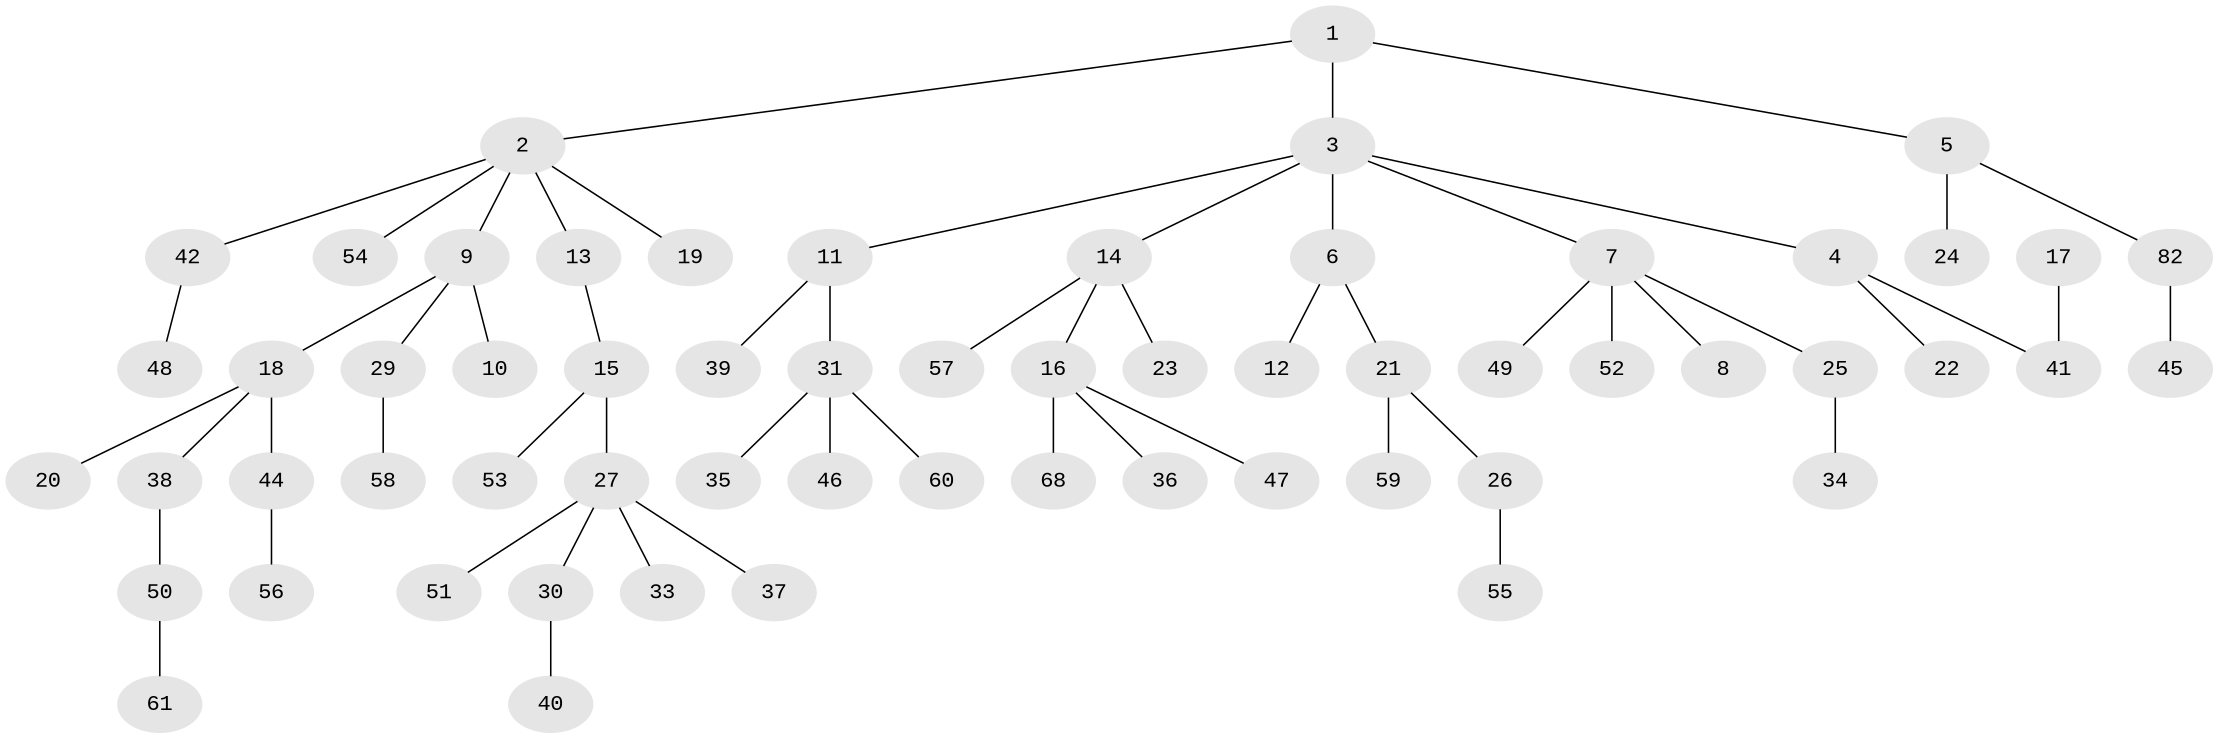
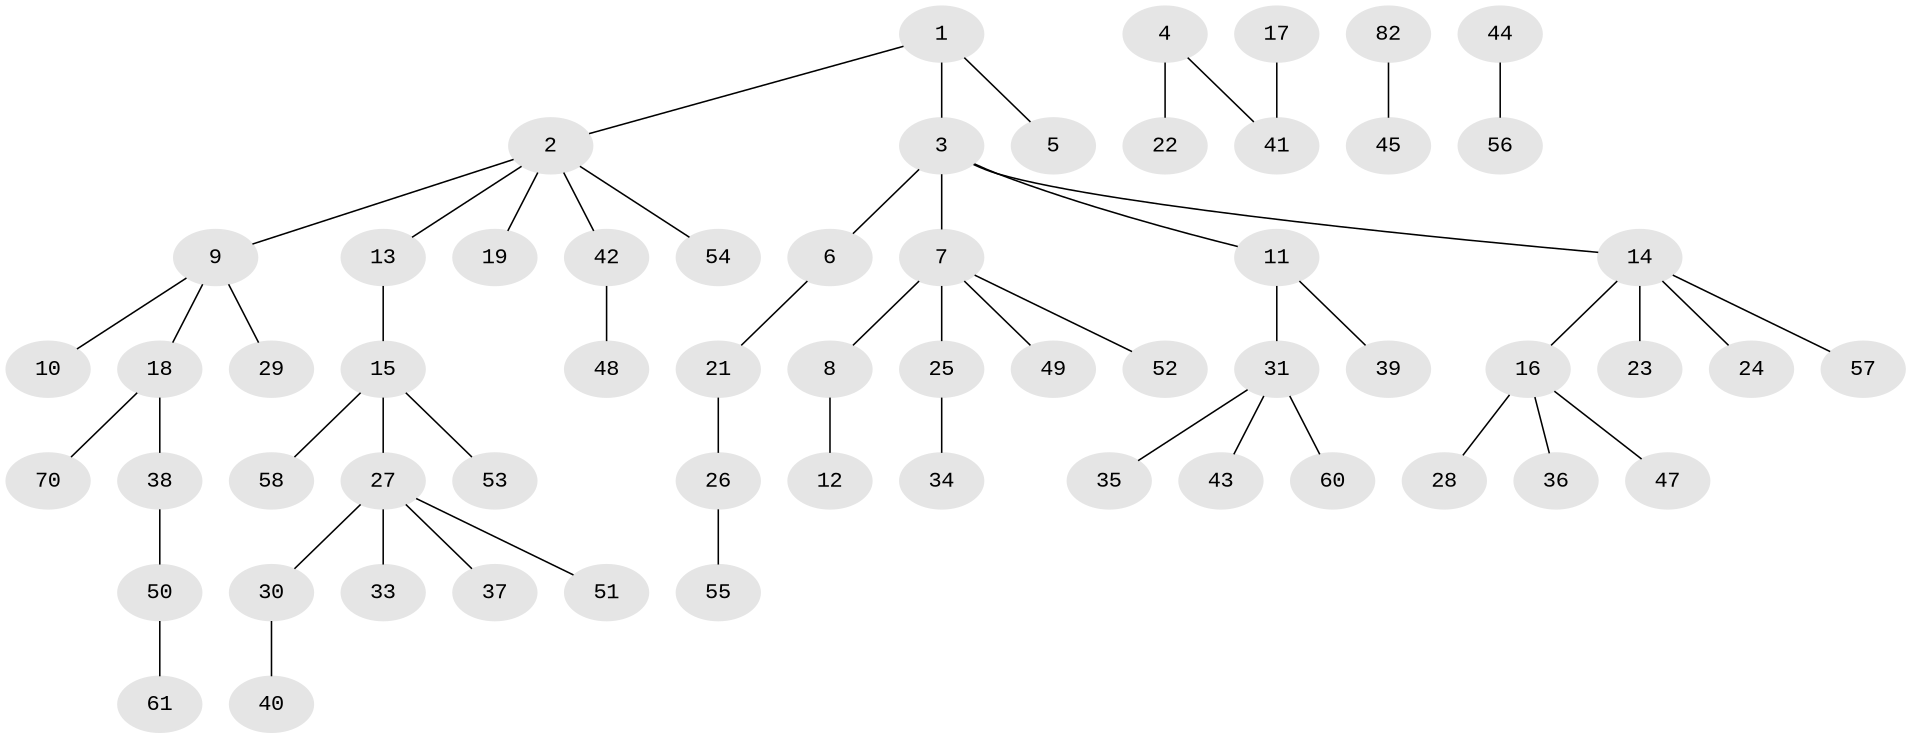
(1584, 202) -> none
(1947, 202) -> (1696, 313)
(2059, 202) -> none
(1305, 313) -> (830, 425)
(271, 425) -> none
(383, 425) -> (328, 425)
(48, 481) -> (48, 481)
(830, 481) -> (1221, 481)
(1053, 481) -> (1444, 481)
(1388, 481) -> none
